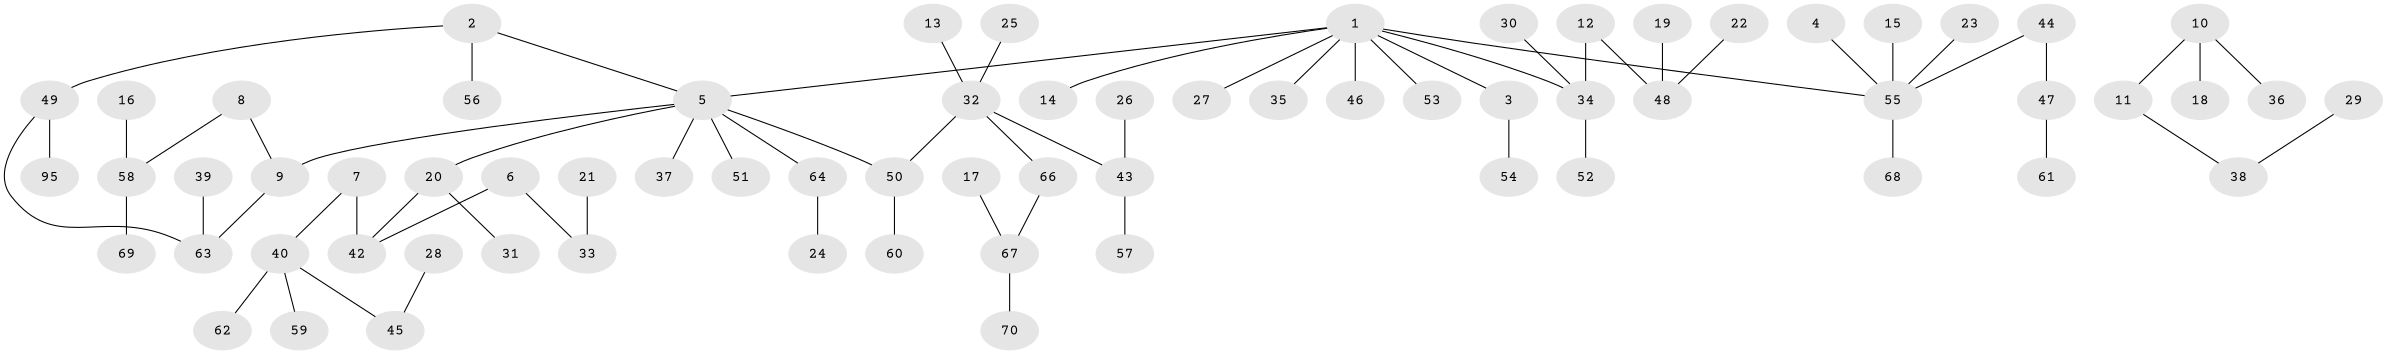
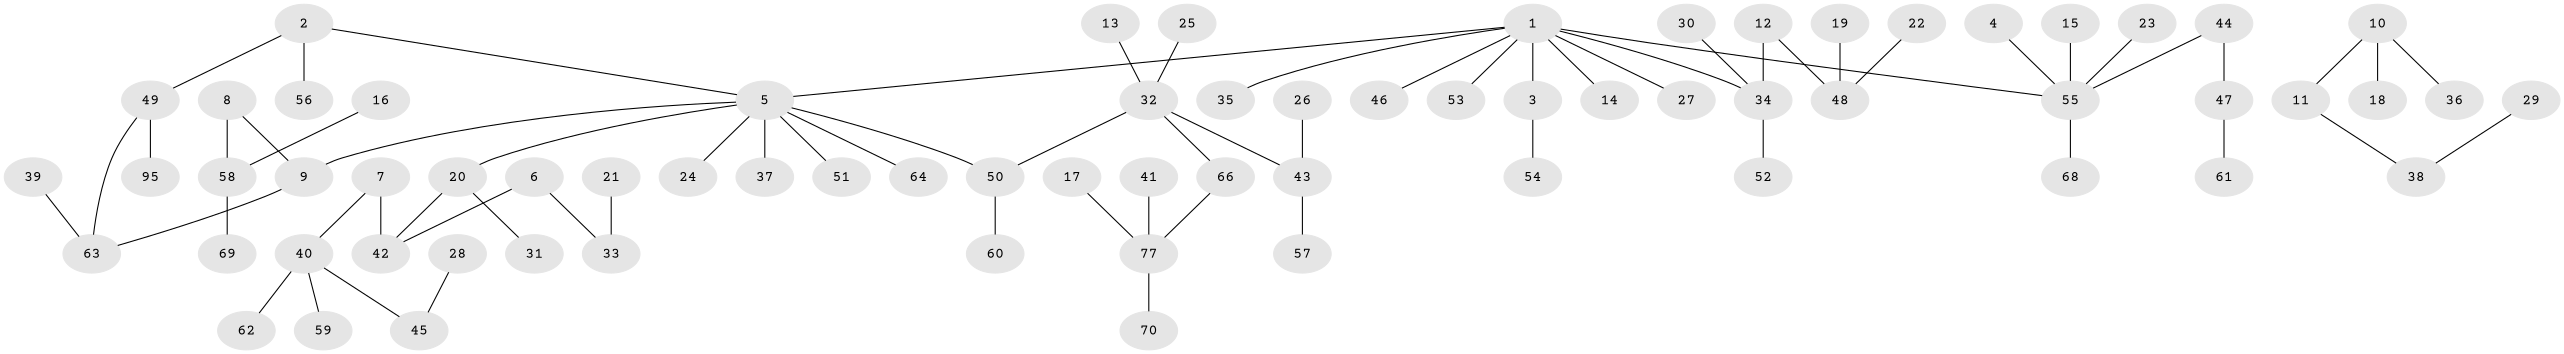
none -> (1149, 177)
(818, 216) -> (727, 139)
(1010, 254) -> (1149, 254)
